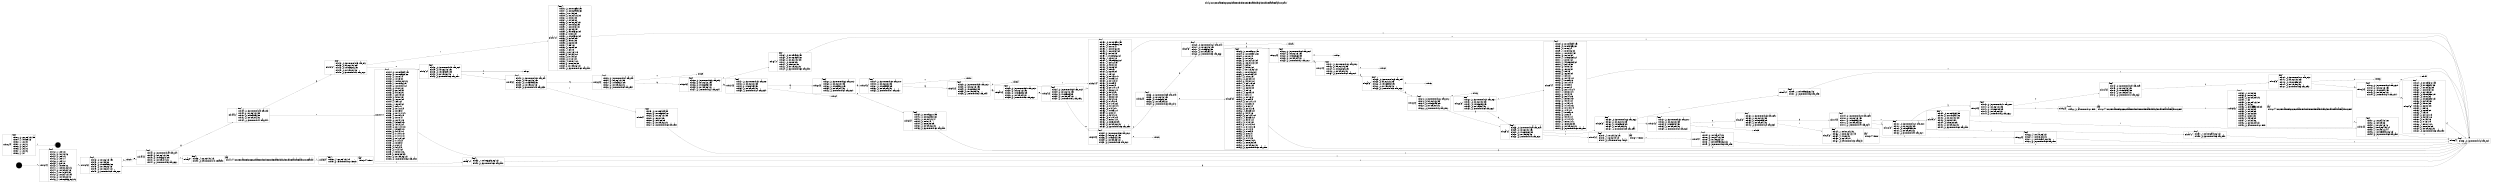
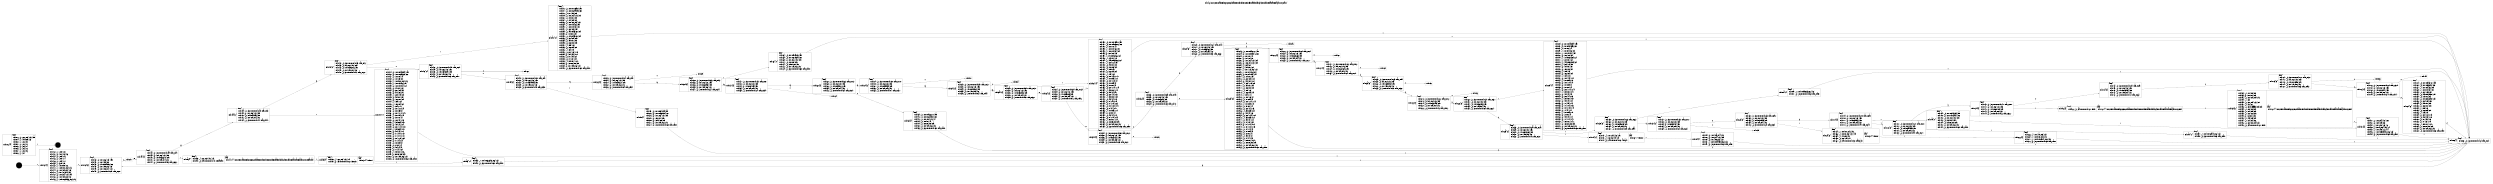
(1473, 119) -> (1452, 104)
